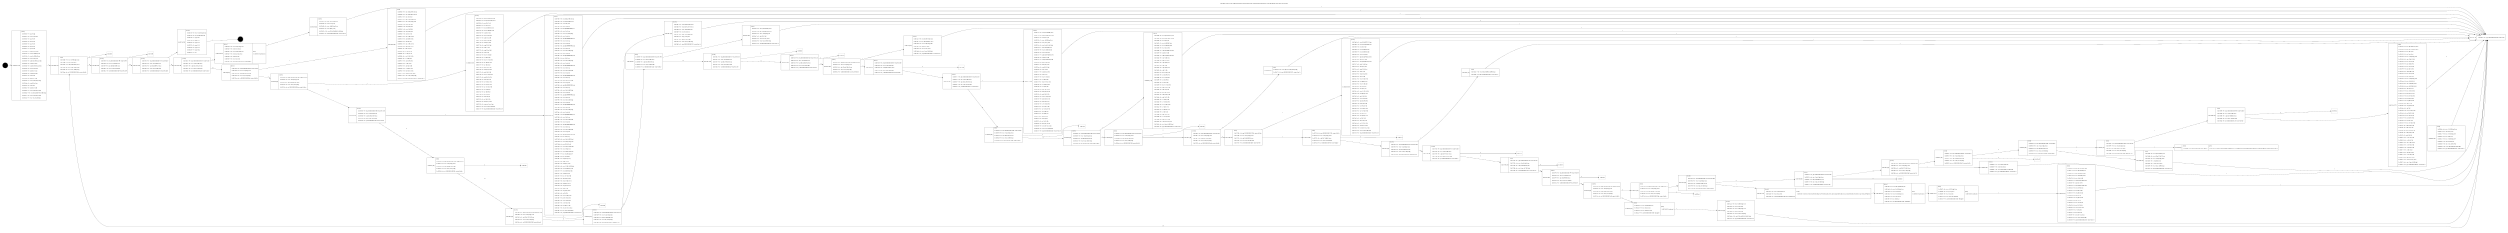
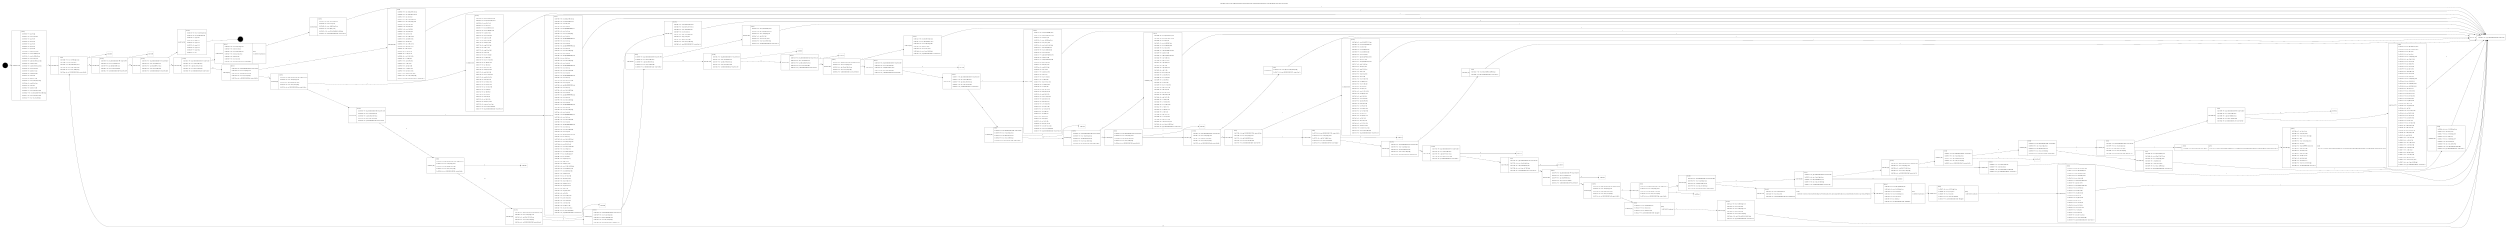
none -> (2334, 148)
